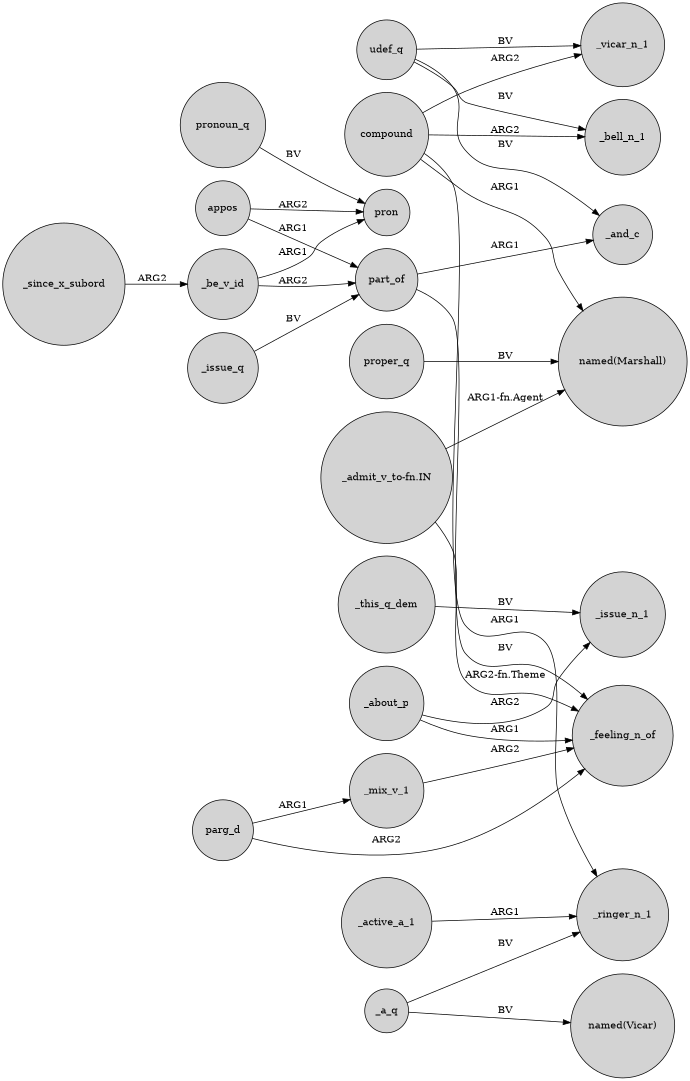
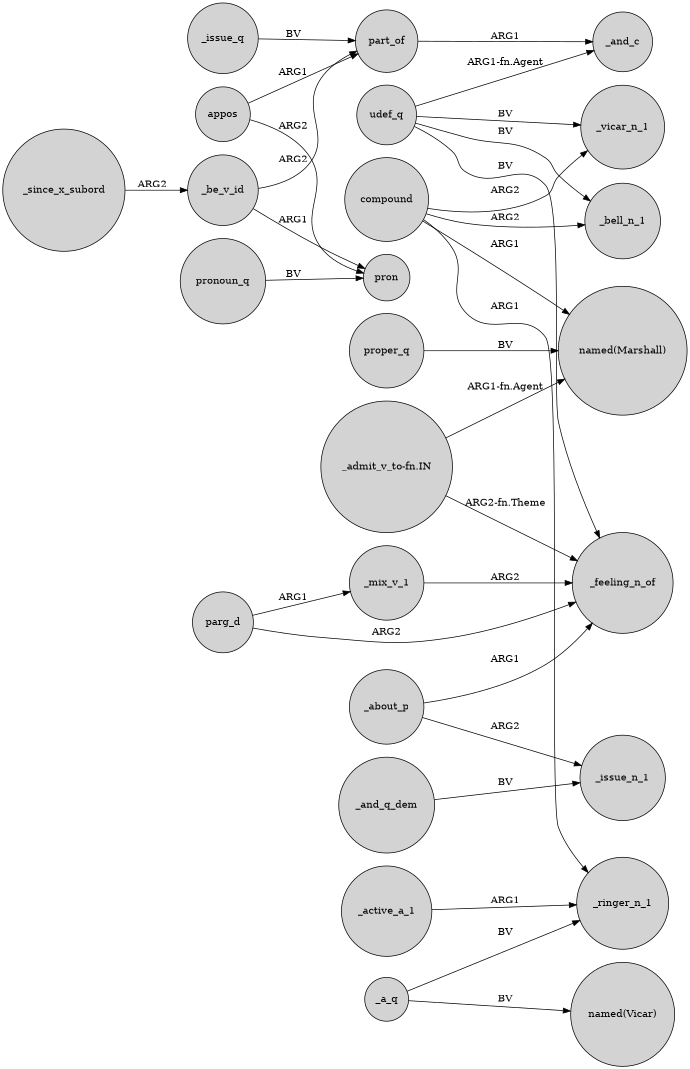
(505, 145) -> (505, 62)
(387, 605) -> (387, 805)
(462, 642) -> (556, 283)
